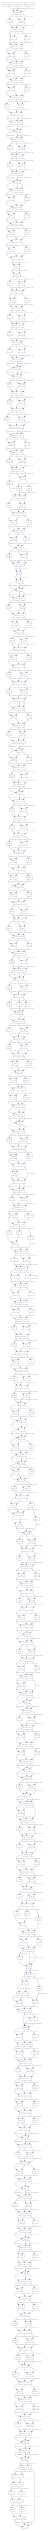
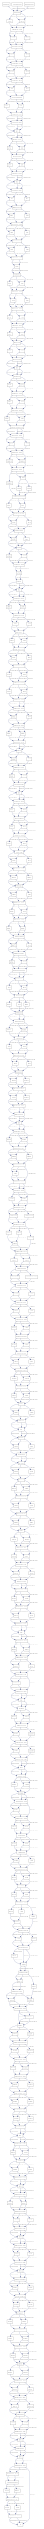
(34, 1512) -> (28, 1517)
